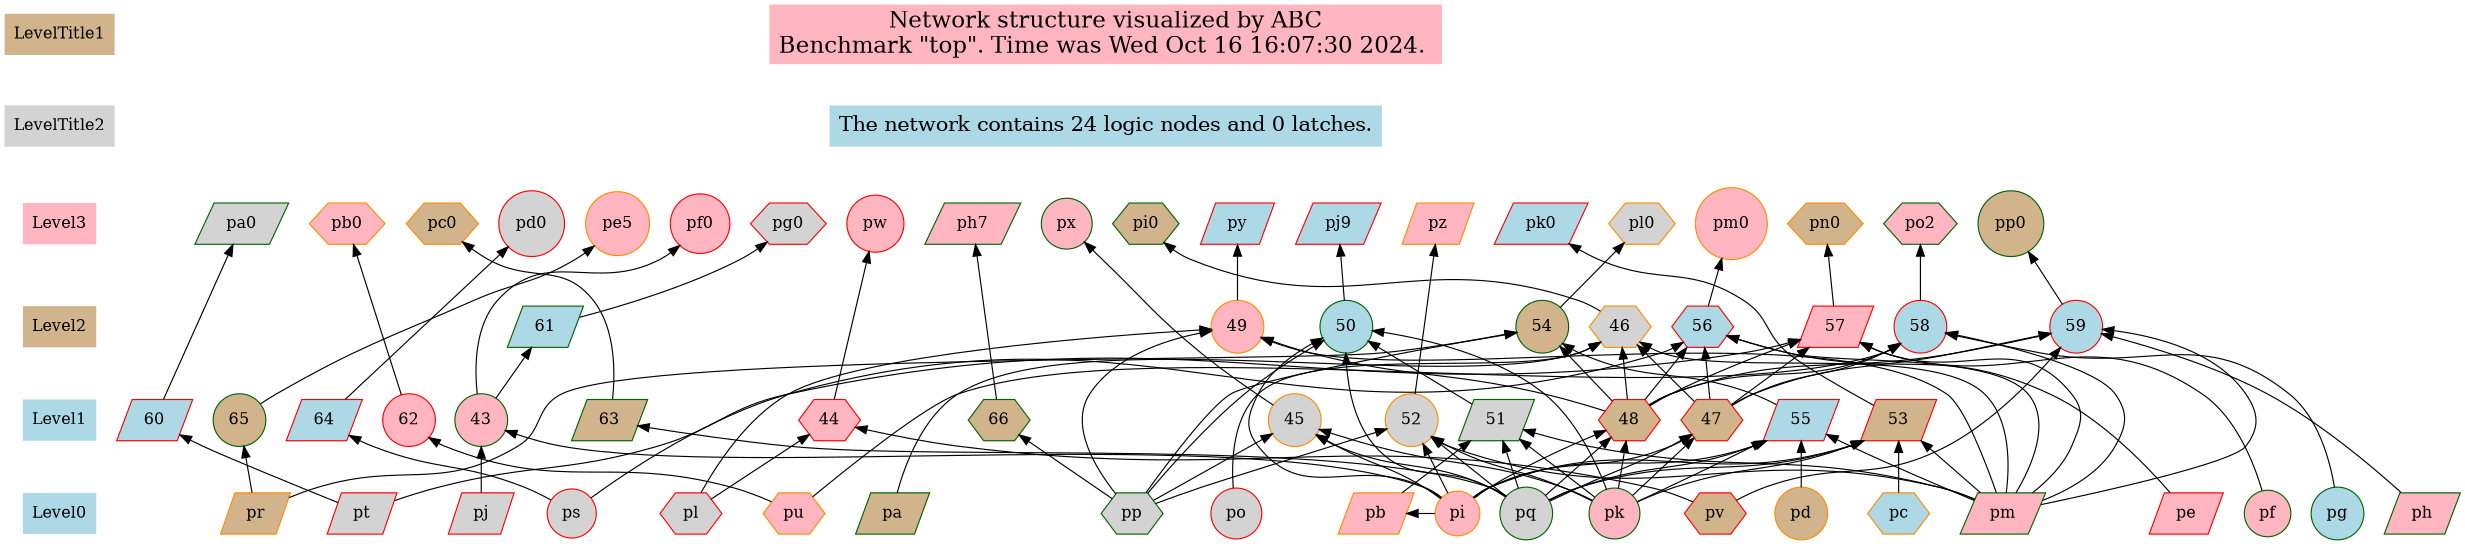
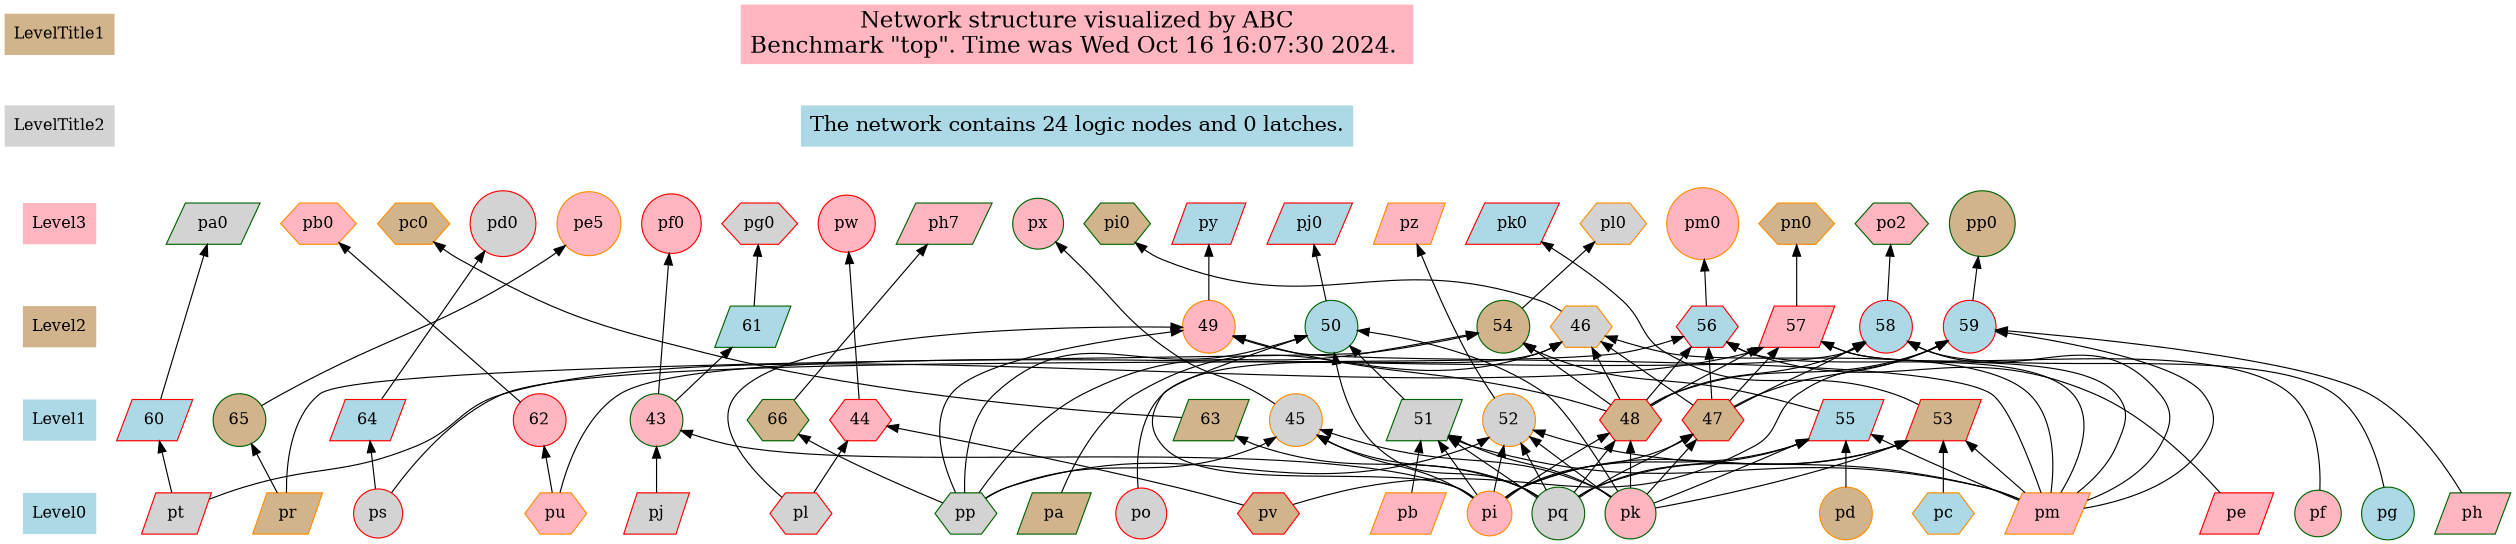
(1338, 224) -> (1310, 224)
(1427, 513) -> (1461, 473)
(2003, 513) -> (2048, 513)
